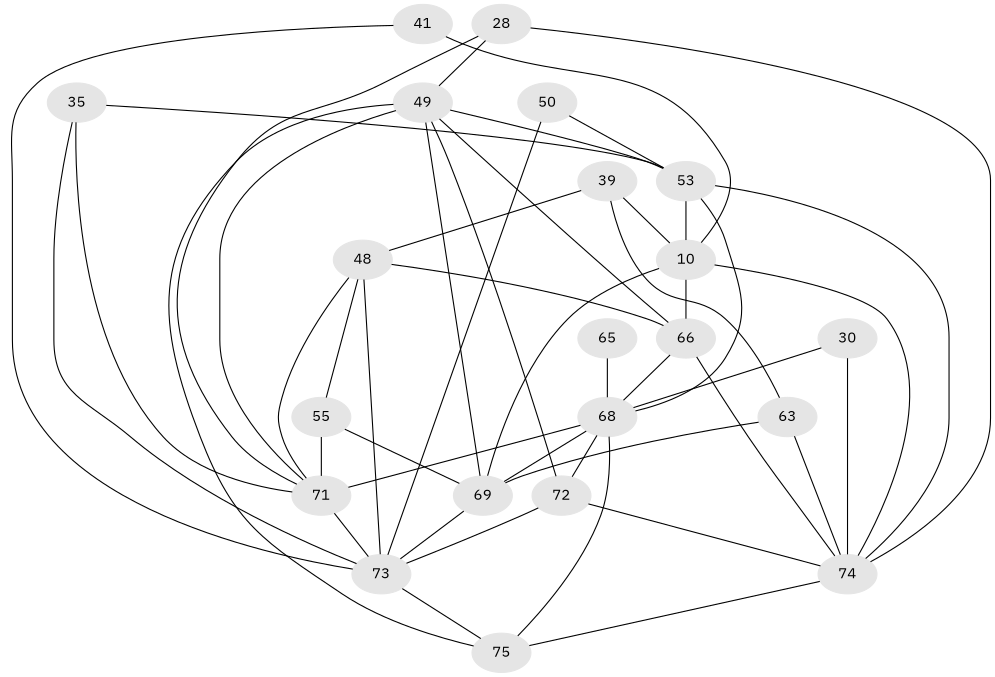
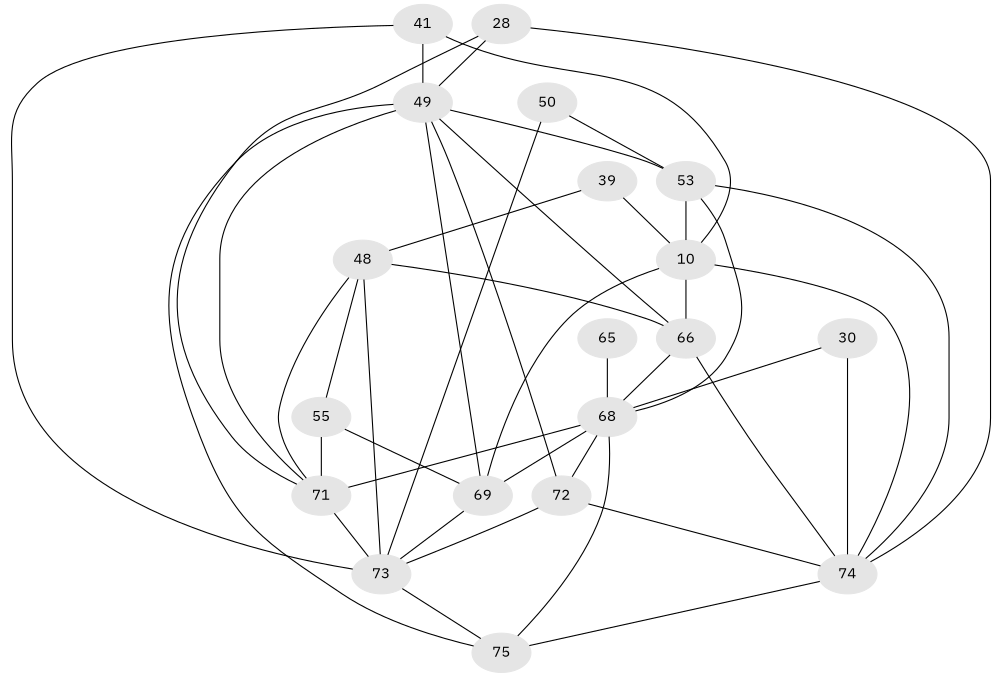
none -> (423, 56)
(77, 103) -> none
(787, 417) -> none
